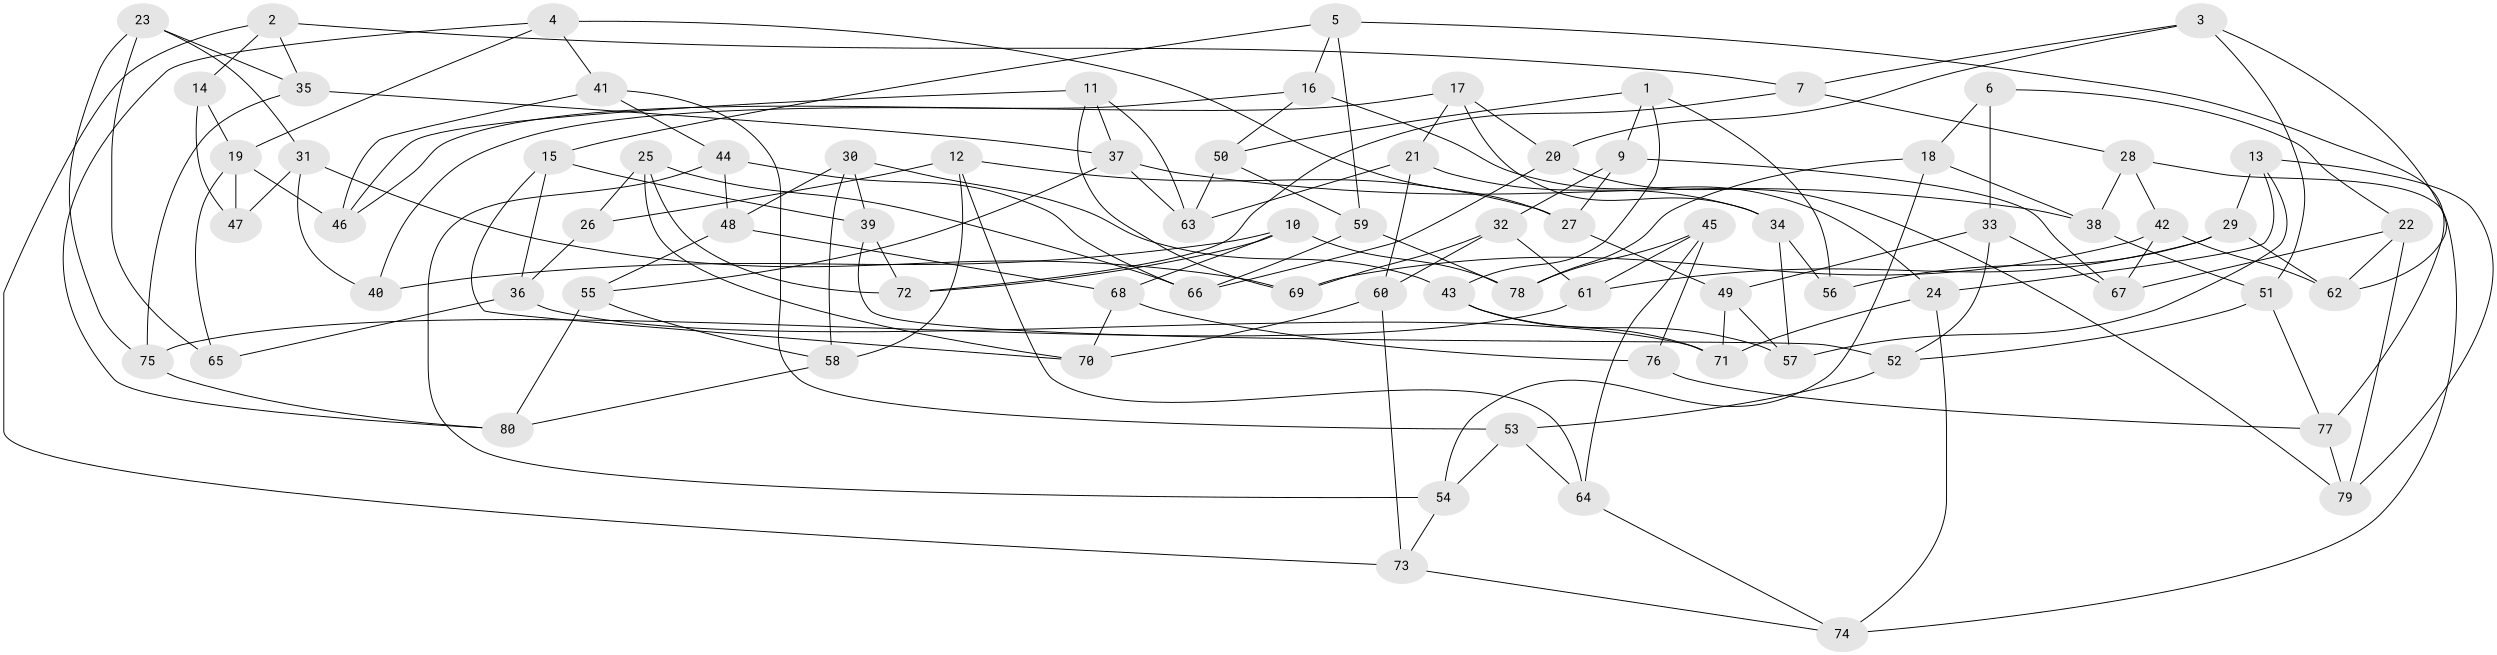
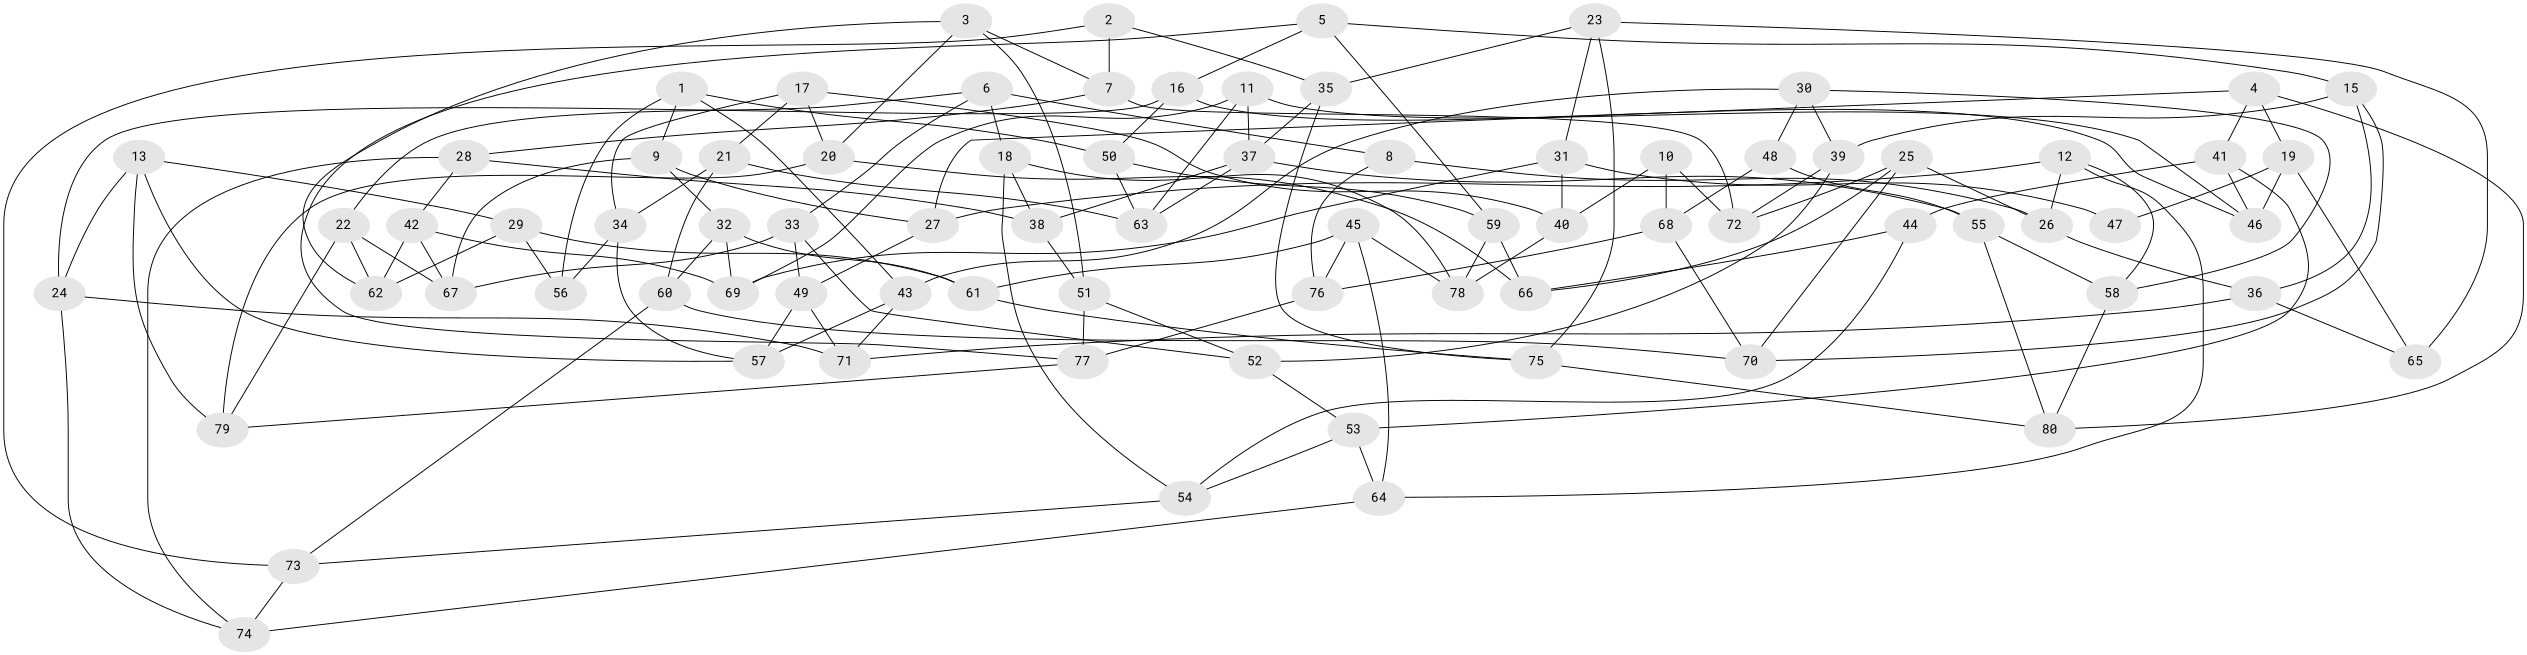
(200, 89) -> none
none -> (1390, 157)
(726, 191) -> none
(1381, 256) -> (1523, 251)
